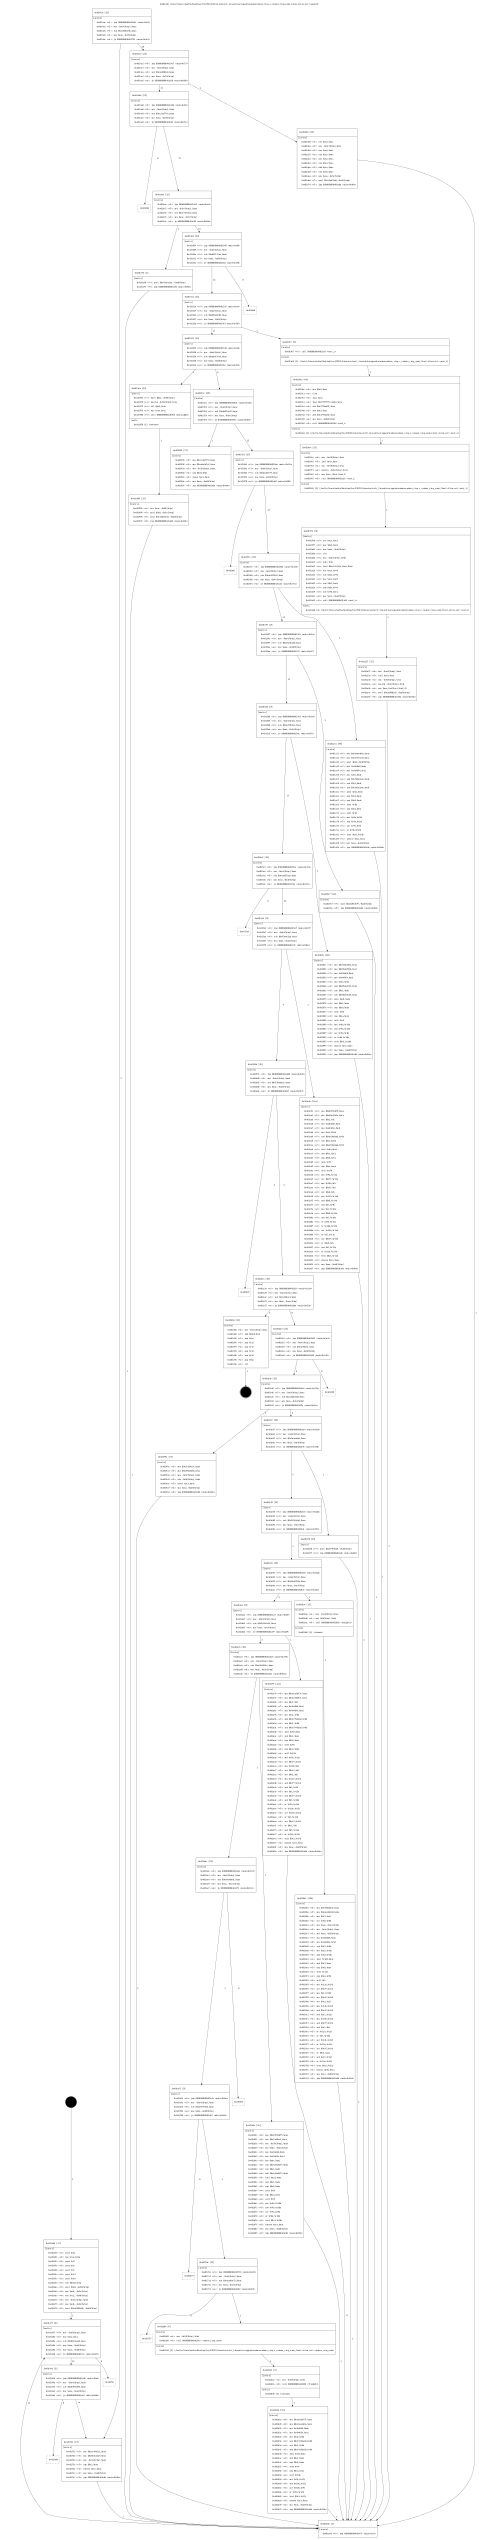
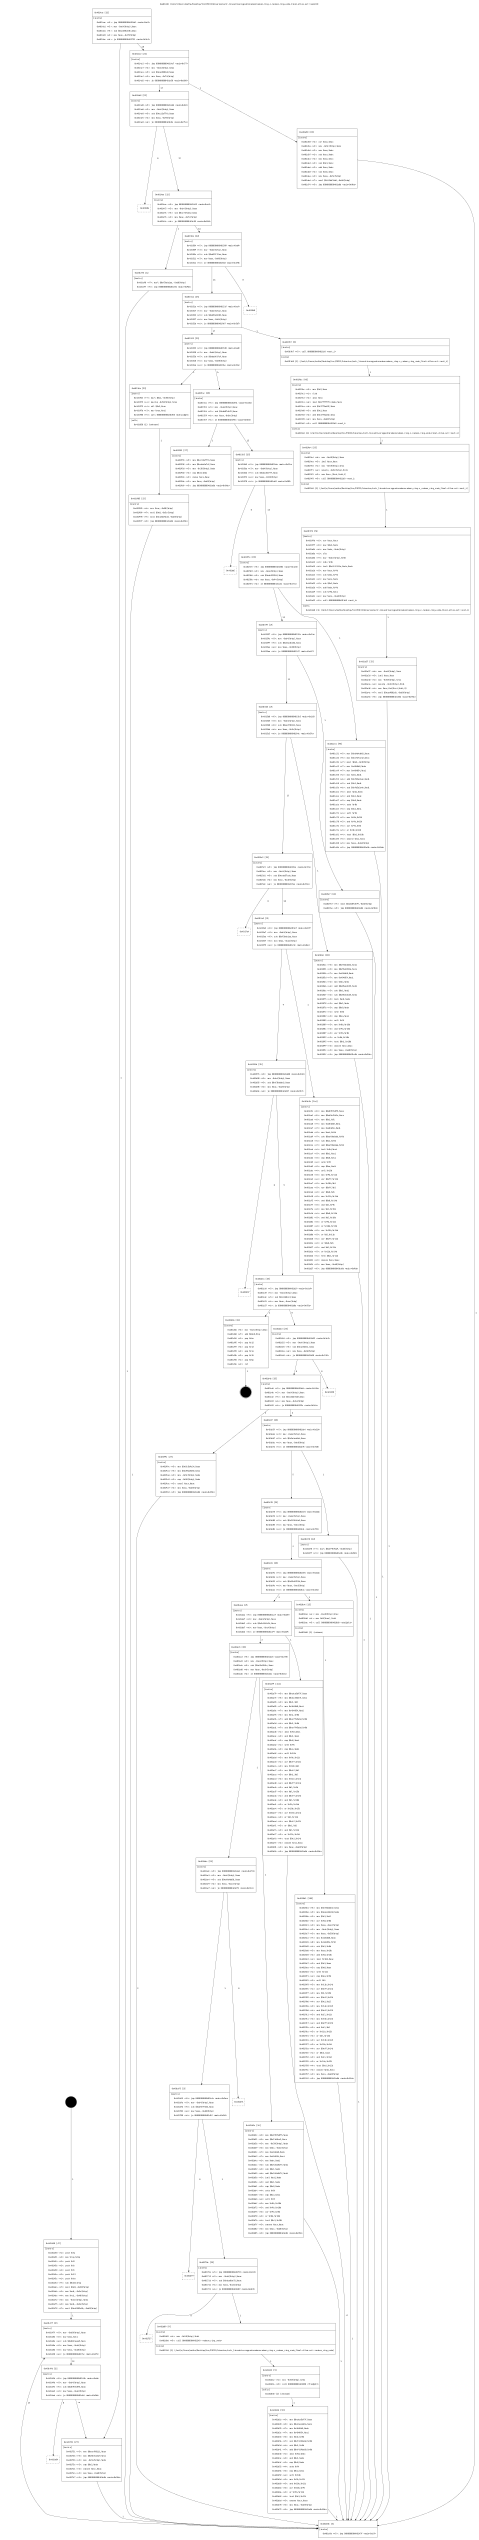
(109, 2382) -> none
